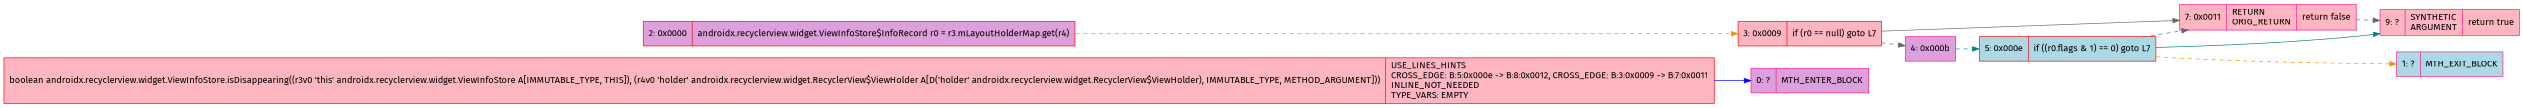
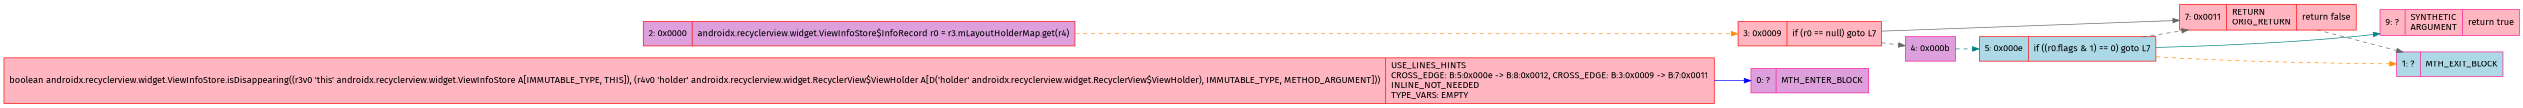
(2268, 17) -> (2268, 17)
(2365, 20) -> (2359, 41)
